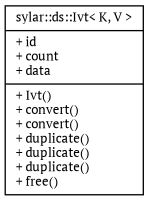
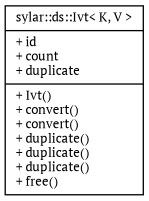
(34, 71) -> (48, 71)
